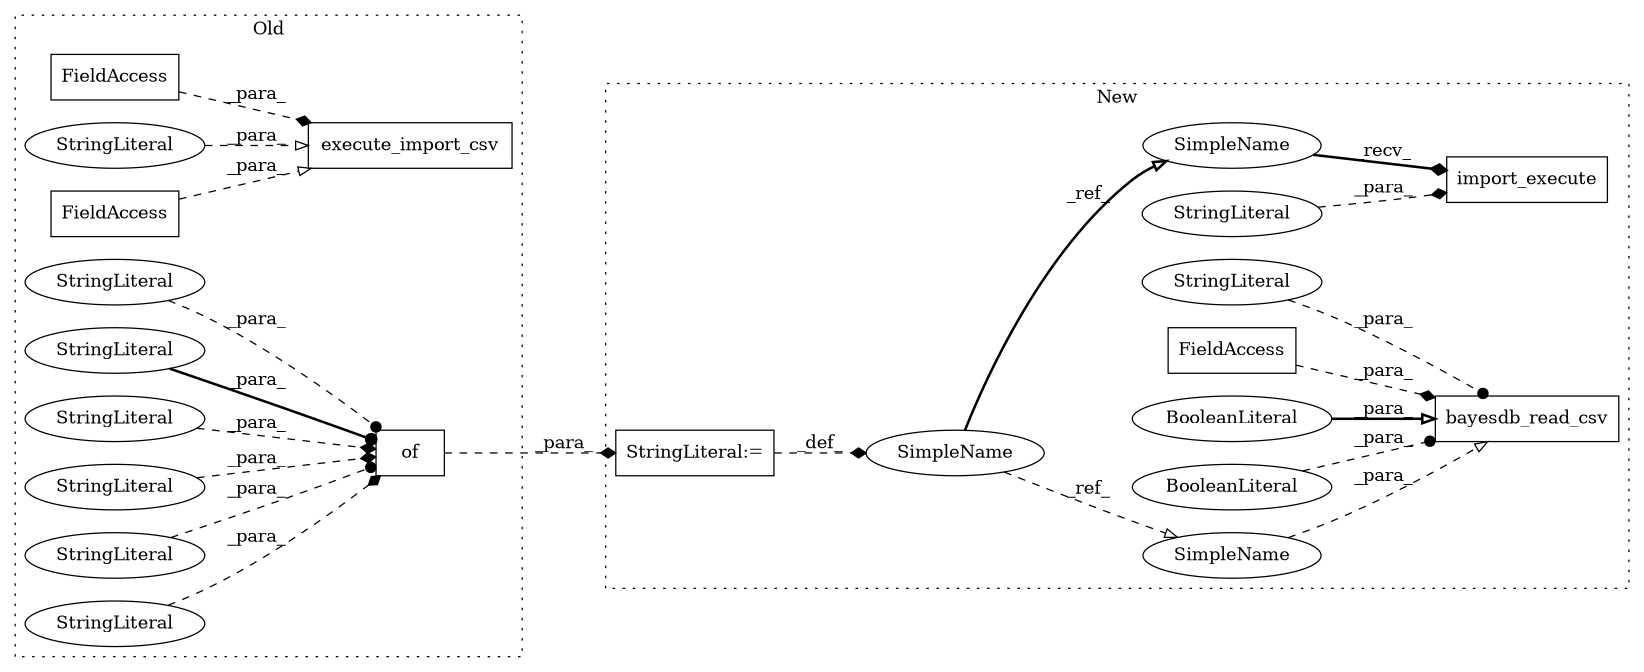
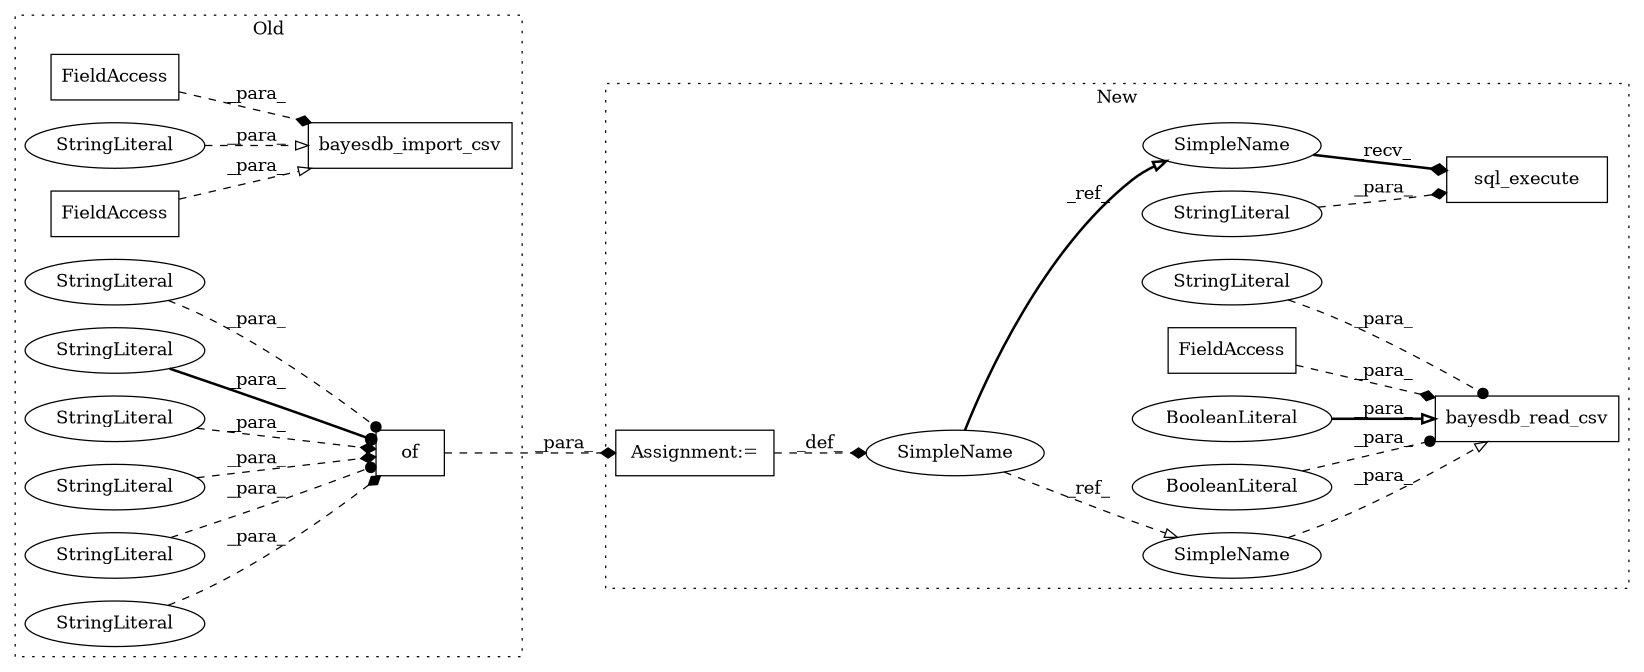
(410, 146) -> (410, 146)
(1527, 180) -> (1527, 180)
(695, 453) -> (695, 453)
